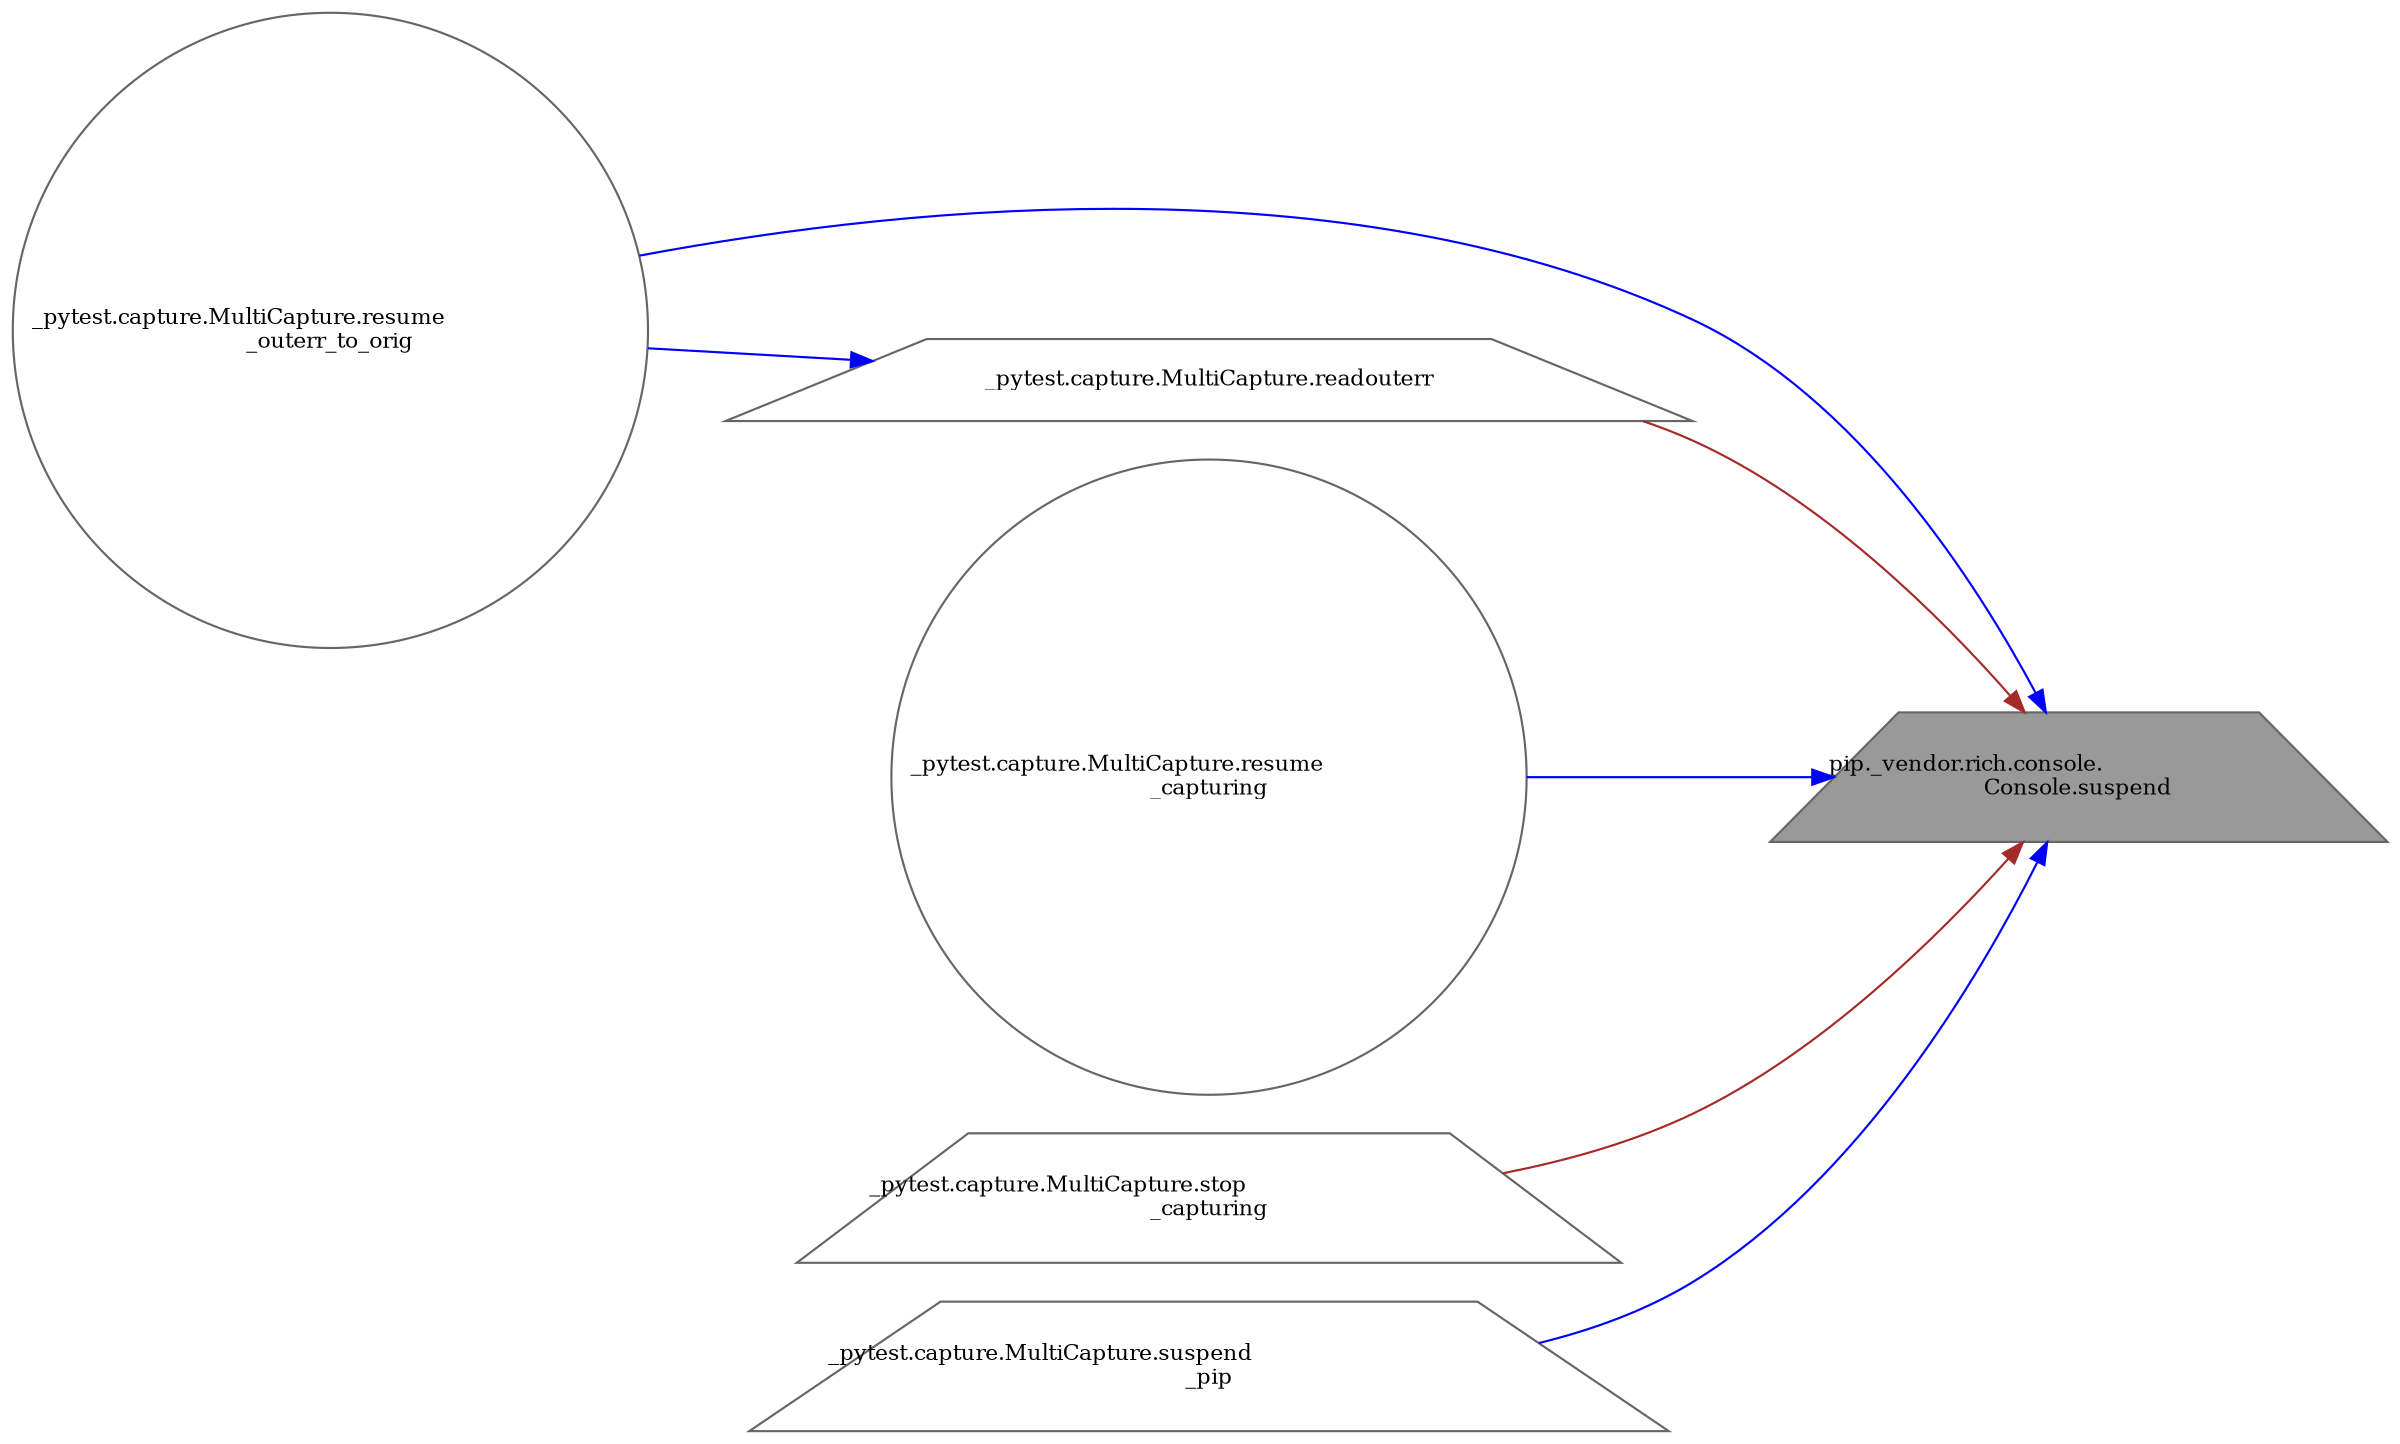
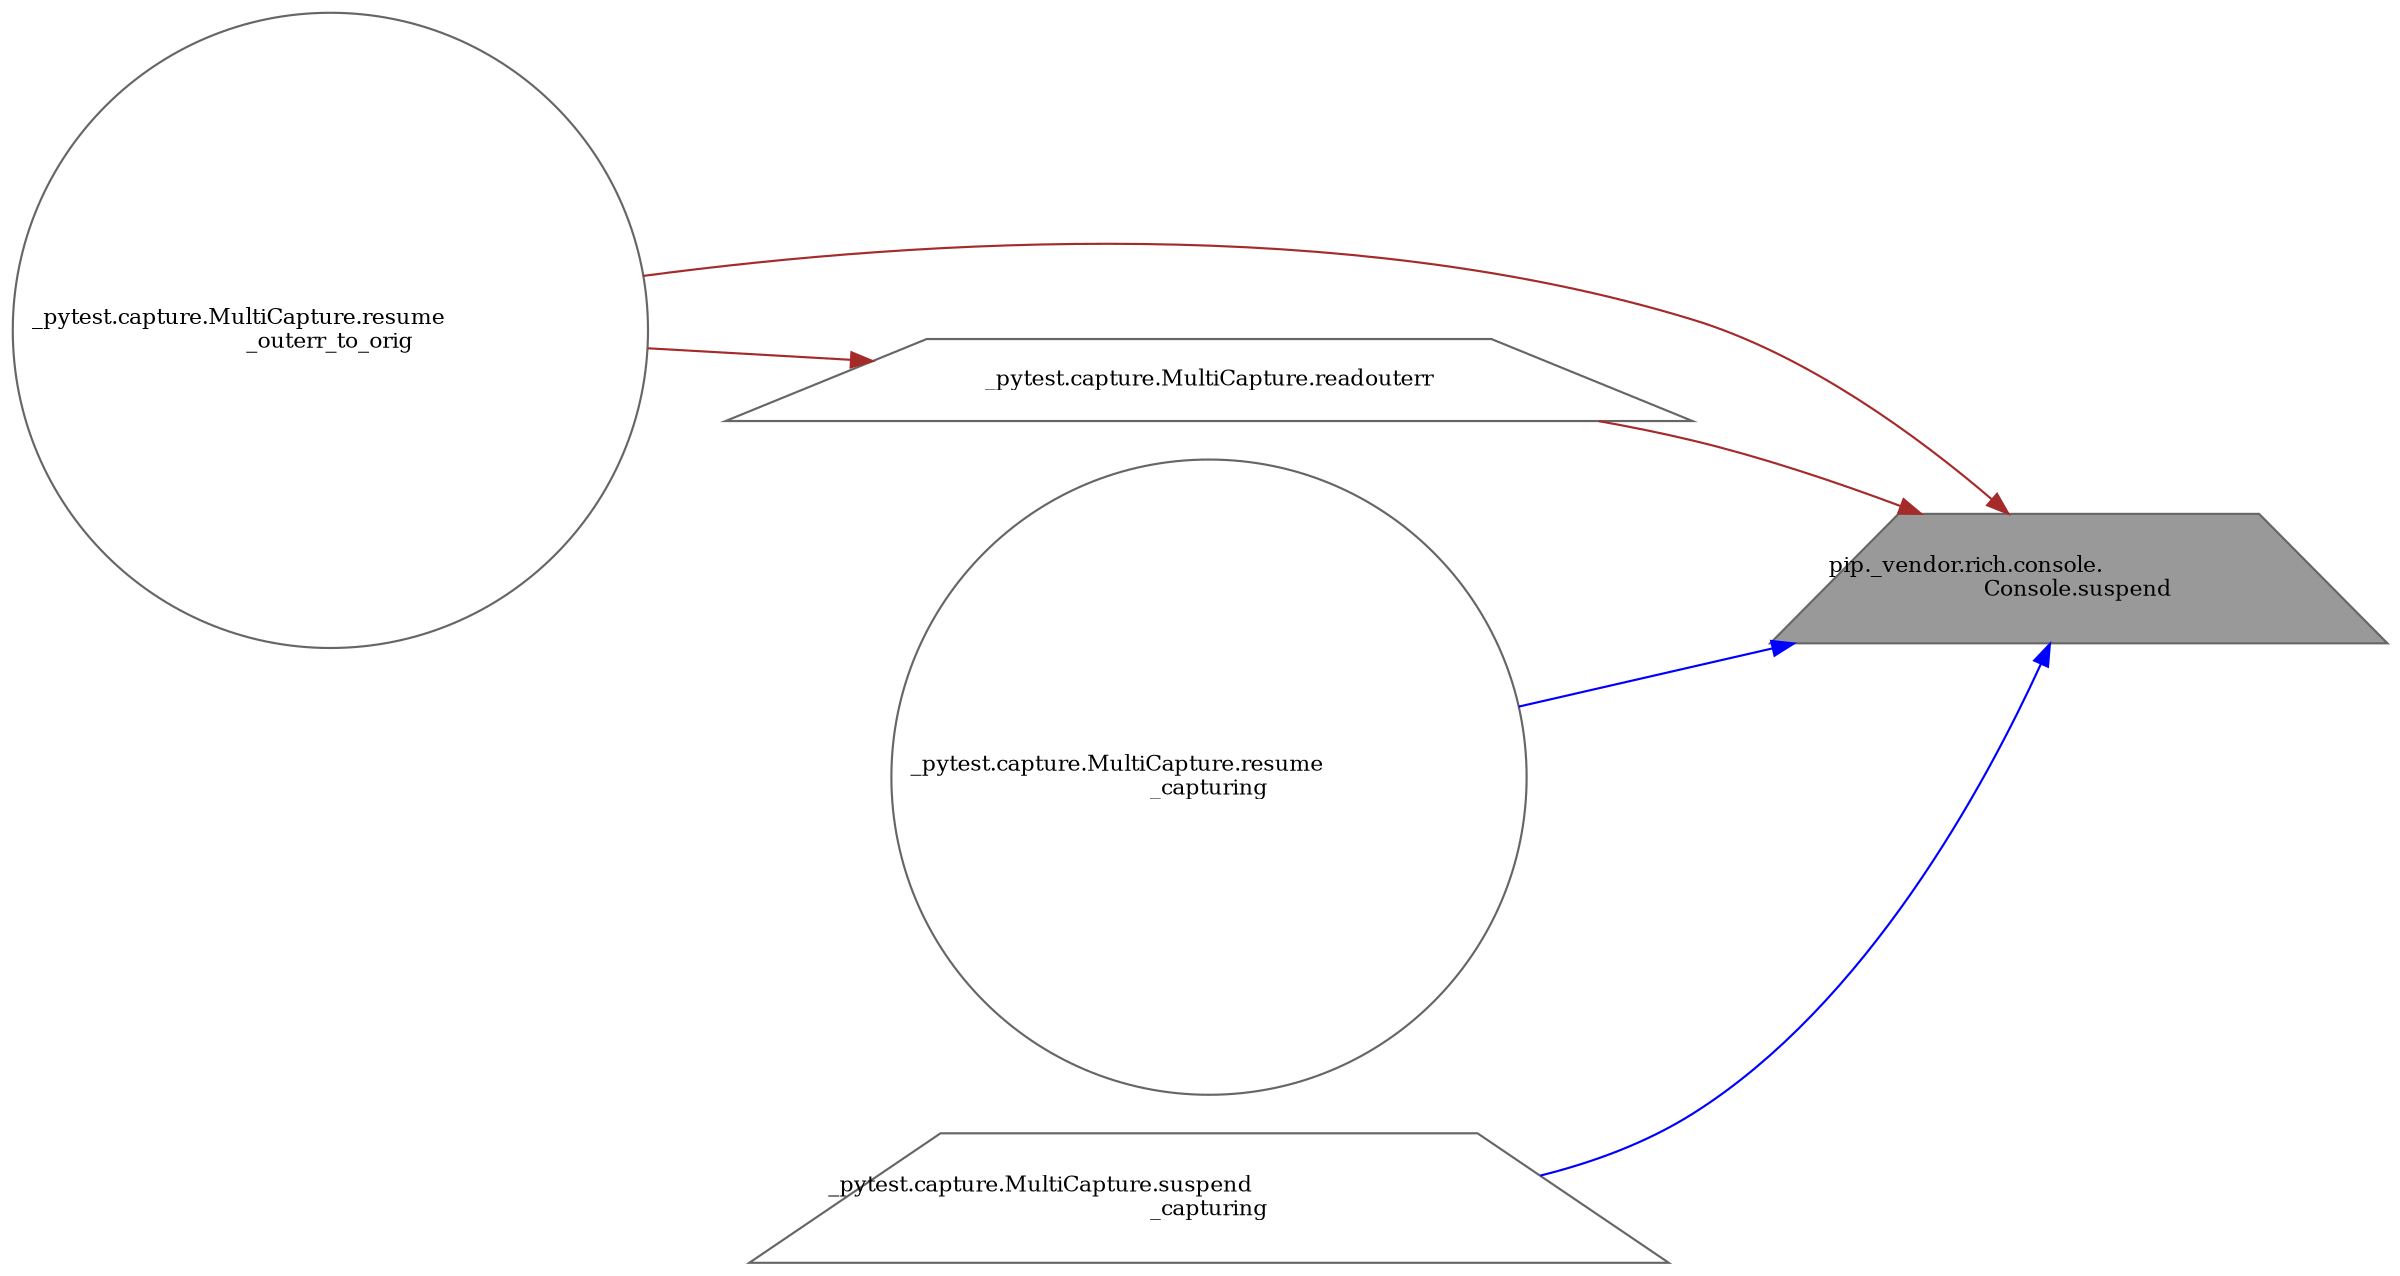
(1428, 237) -> (1346, 255)
(749, 354) -> (749, 354)
(1209, 1198) -> none
(1209, 1366) -> (1209, 1198)
